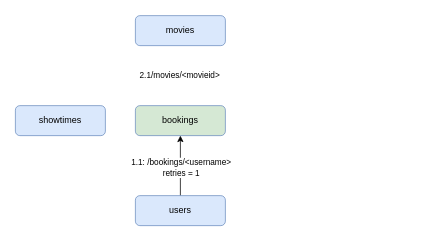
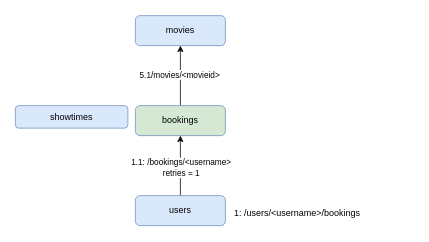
(180, 75) -> (180, 75)
none -> (180, 78)
(60, 120) -> (72, 117)
none -> (323, 218)
